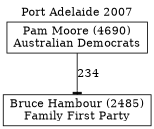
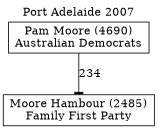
(77, 110) -> (79, 110)
